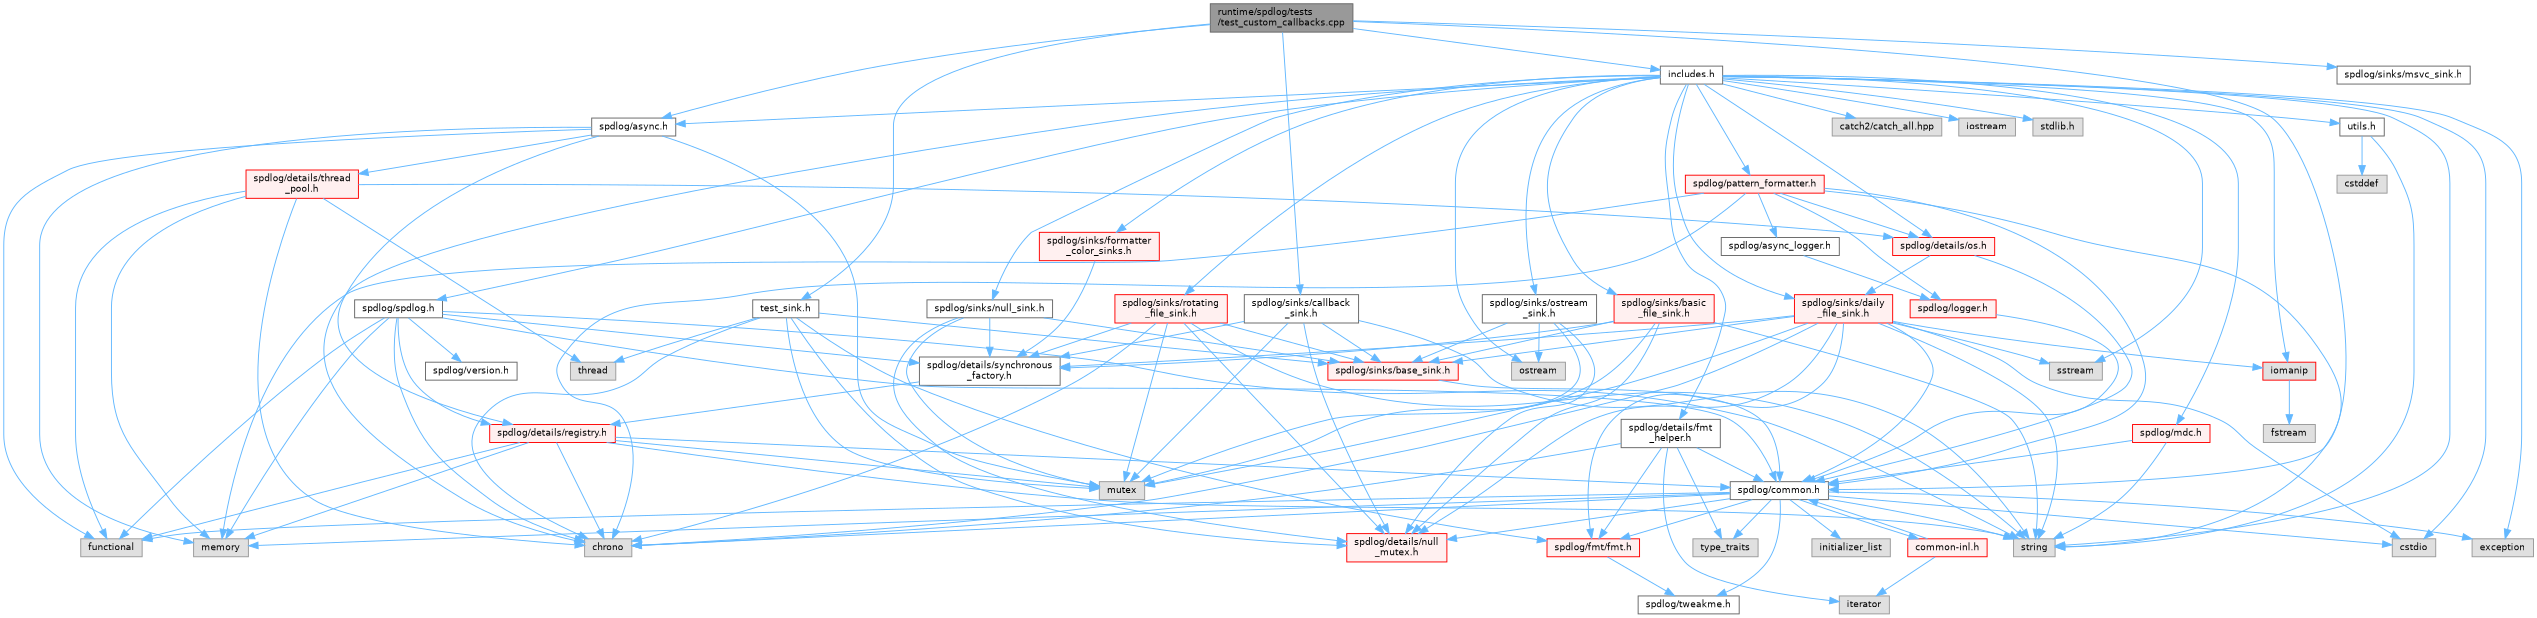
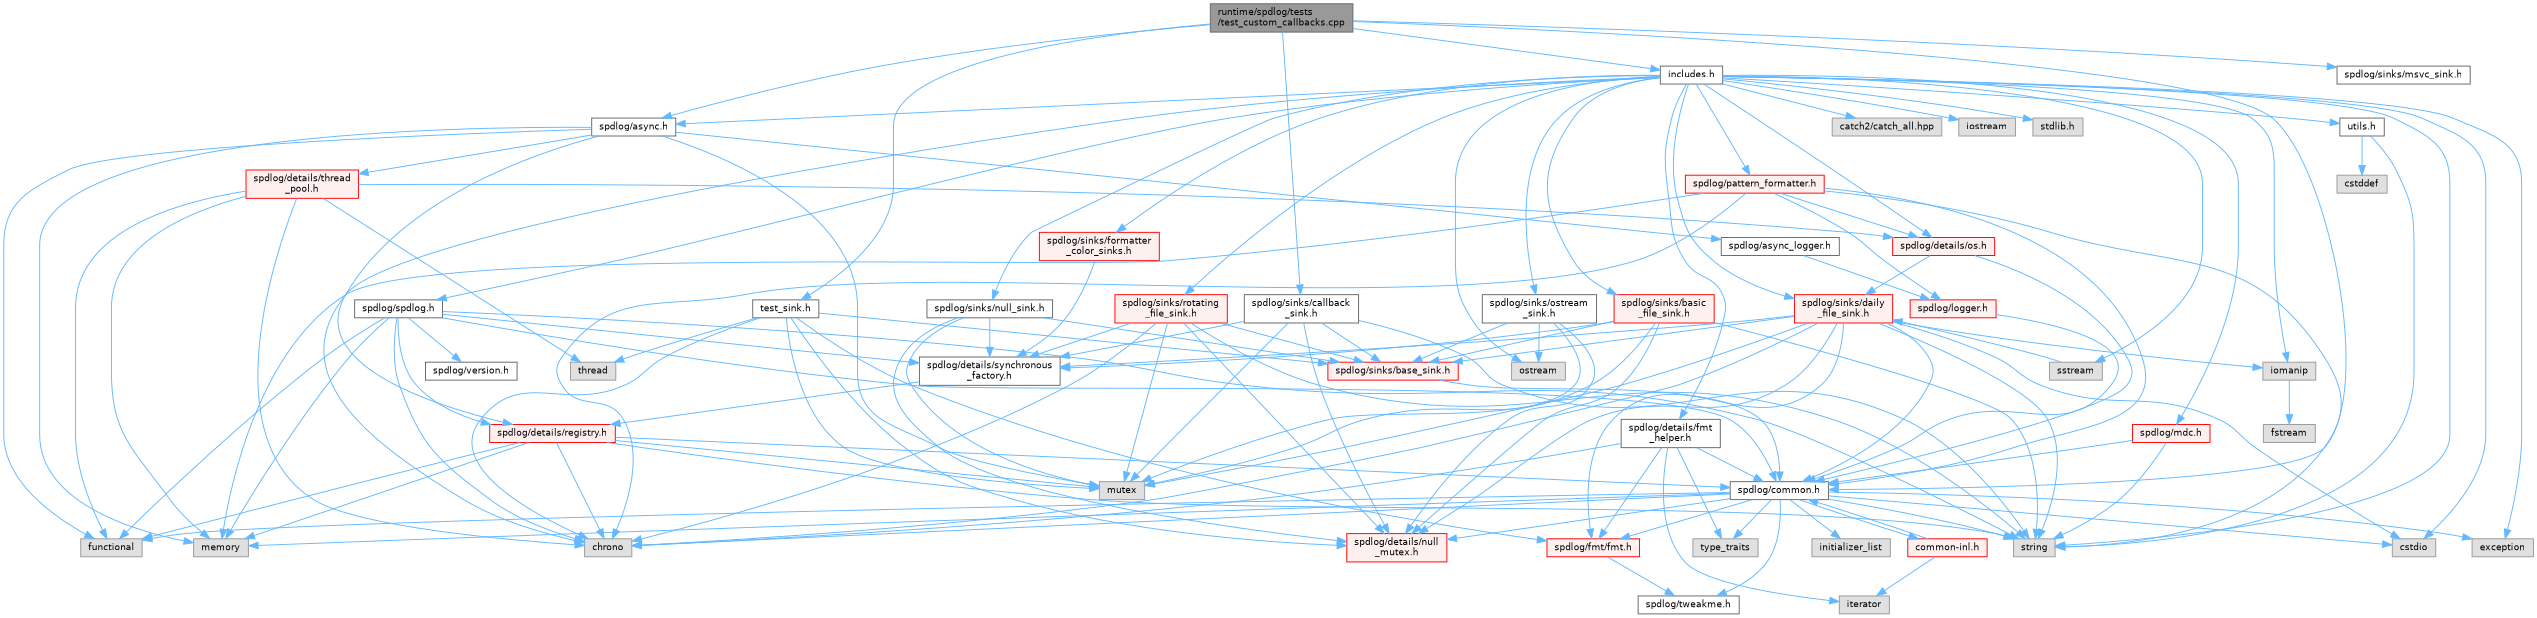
(1766, 211) -> (1168, 183)
(1982, 345) -> (1990, 343)
(2289, 371) -> (2289, 371)
